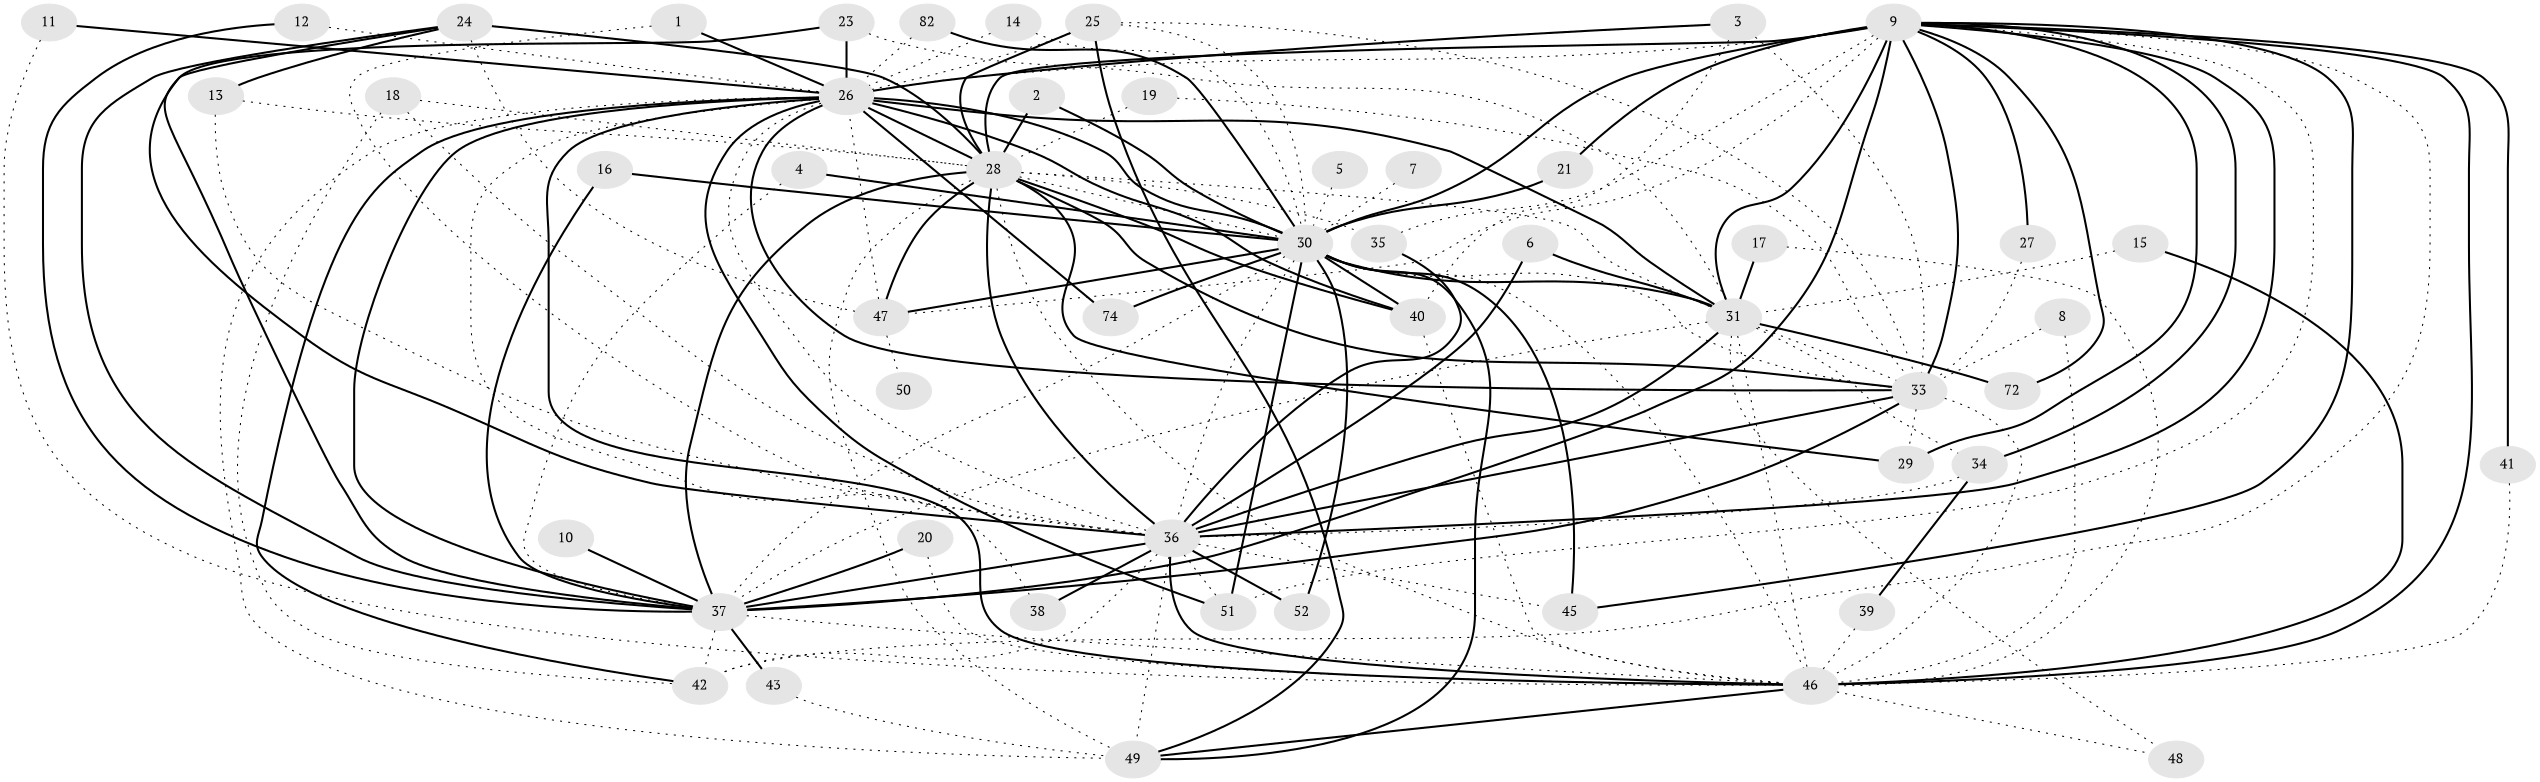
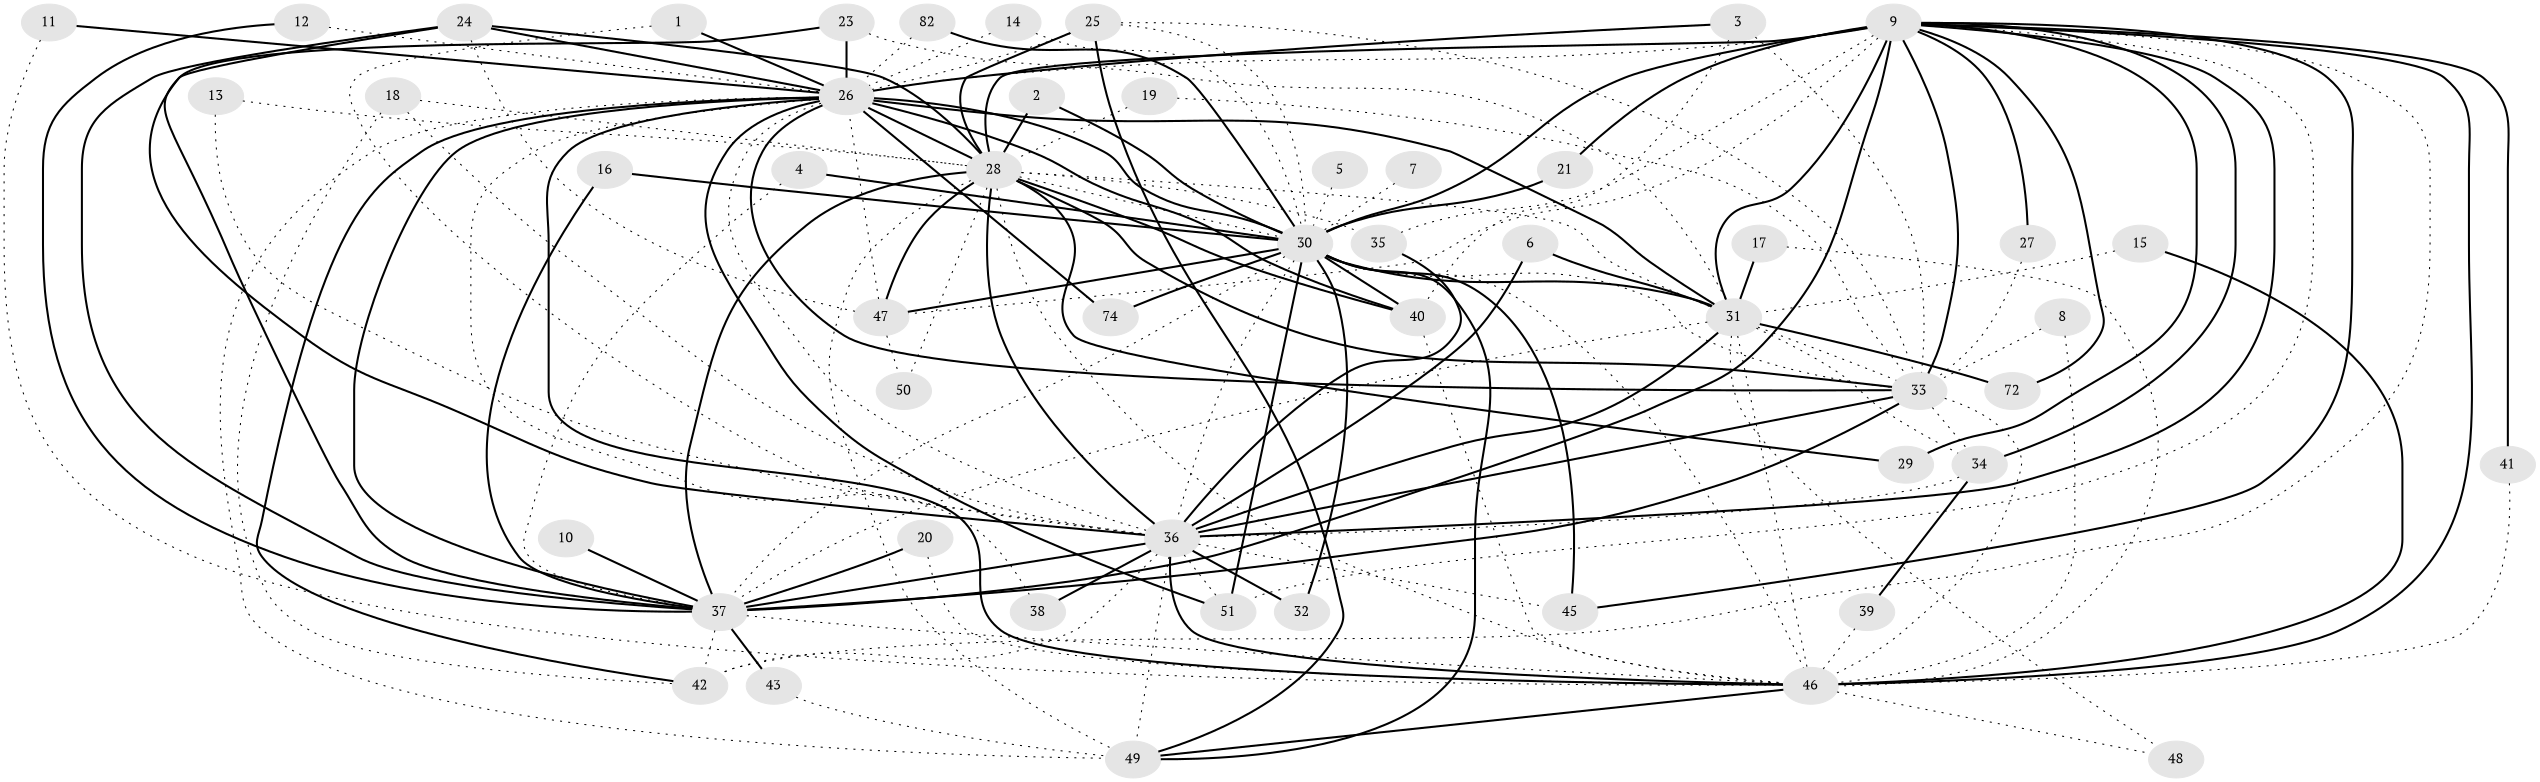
(328, 57) -> (656, 59)
none -> (949, 280)
(1914, 421) -> (1949, 428)
(1302, 612) -> (1302, 612)
